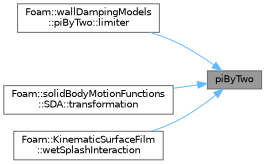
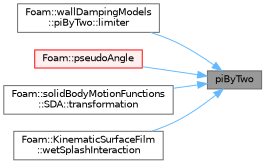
none -> (88, 59)
